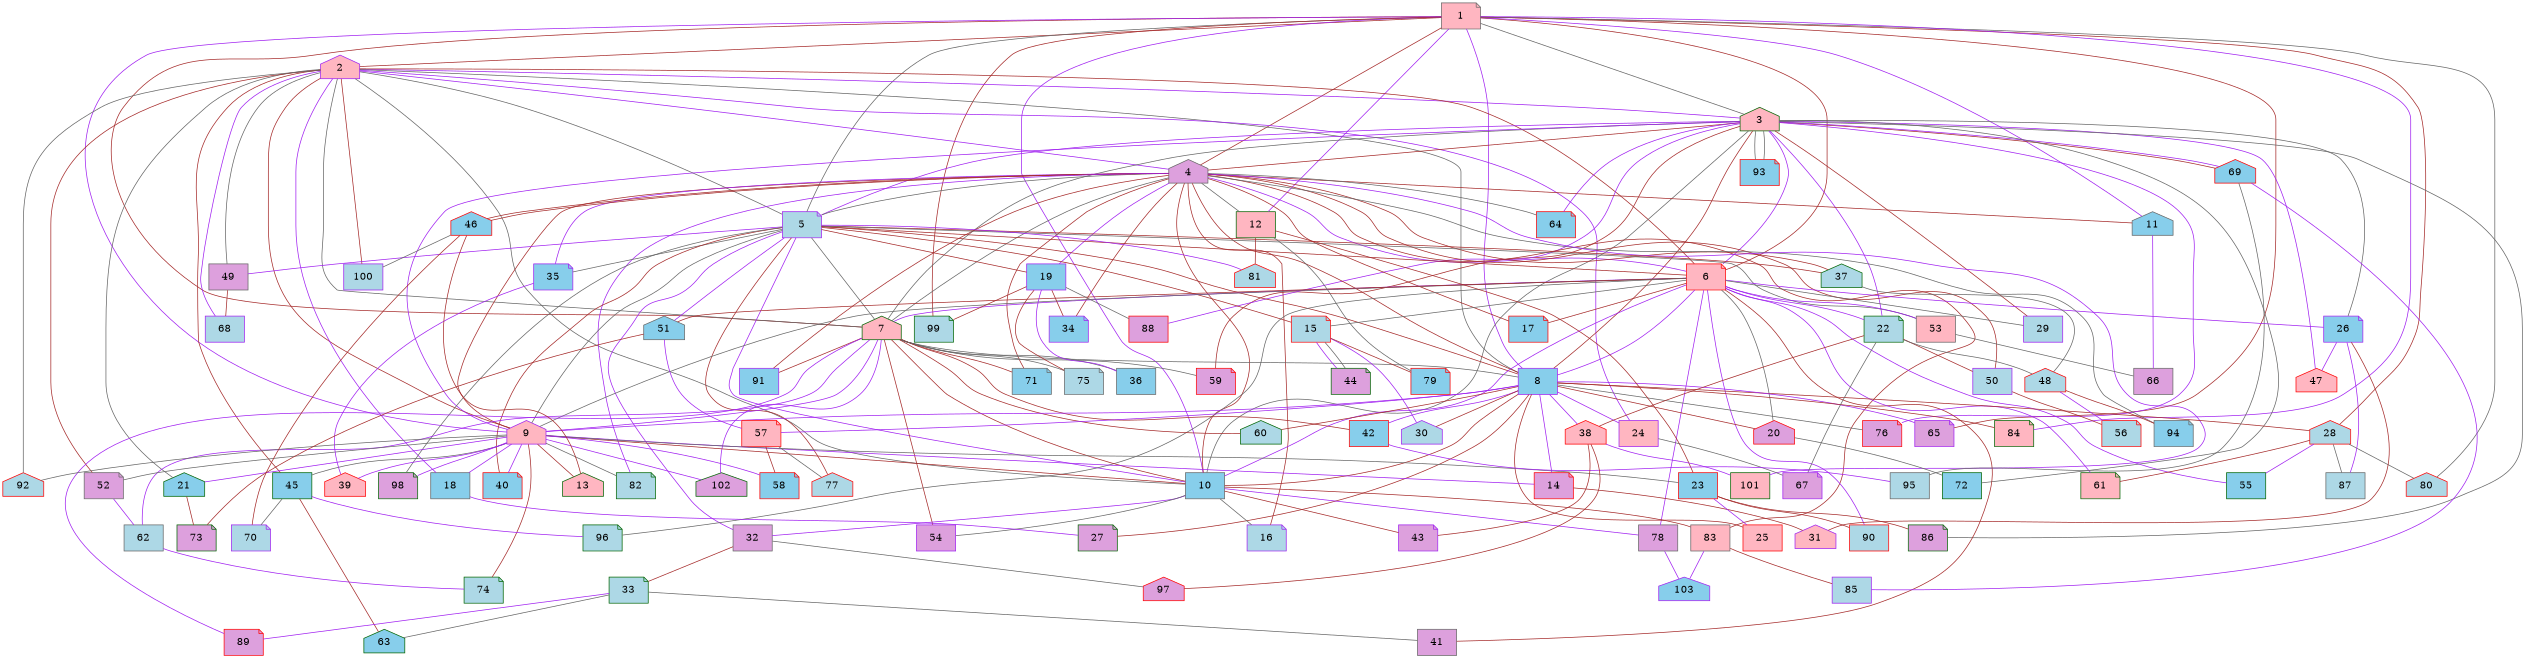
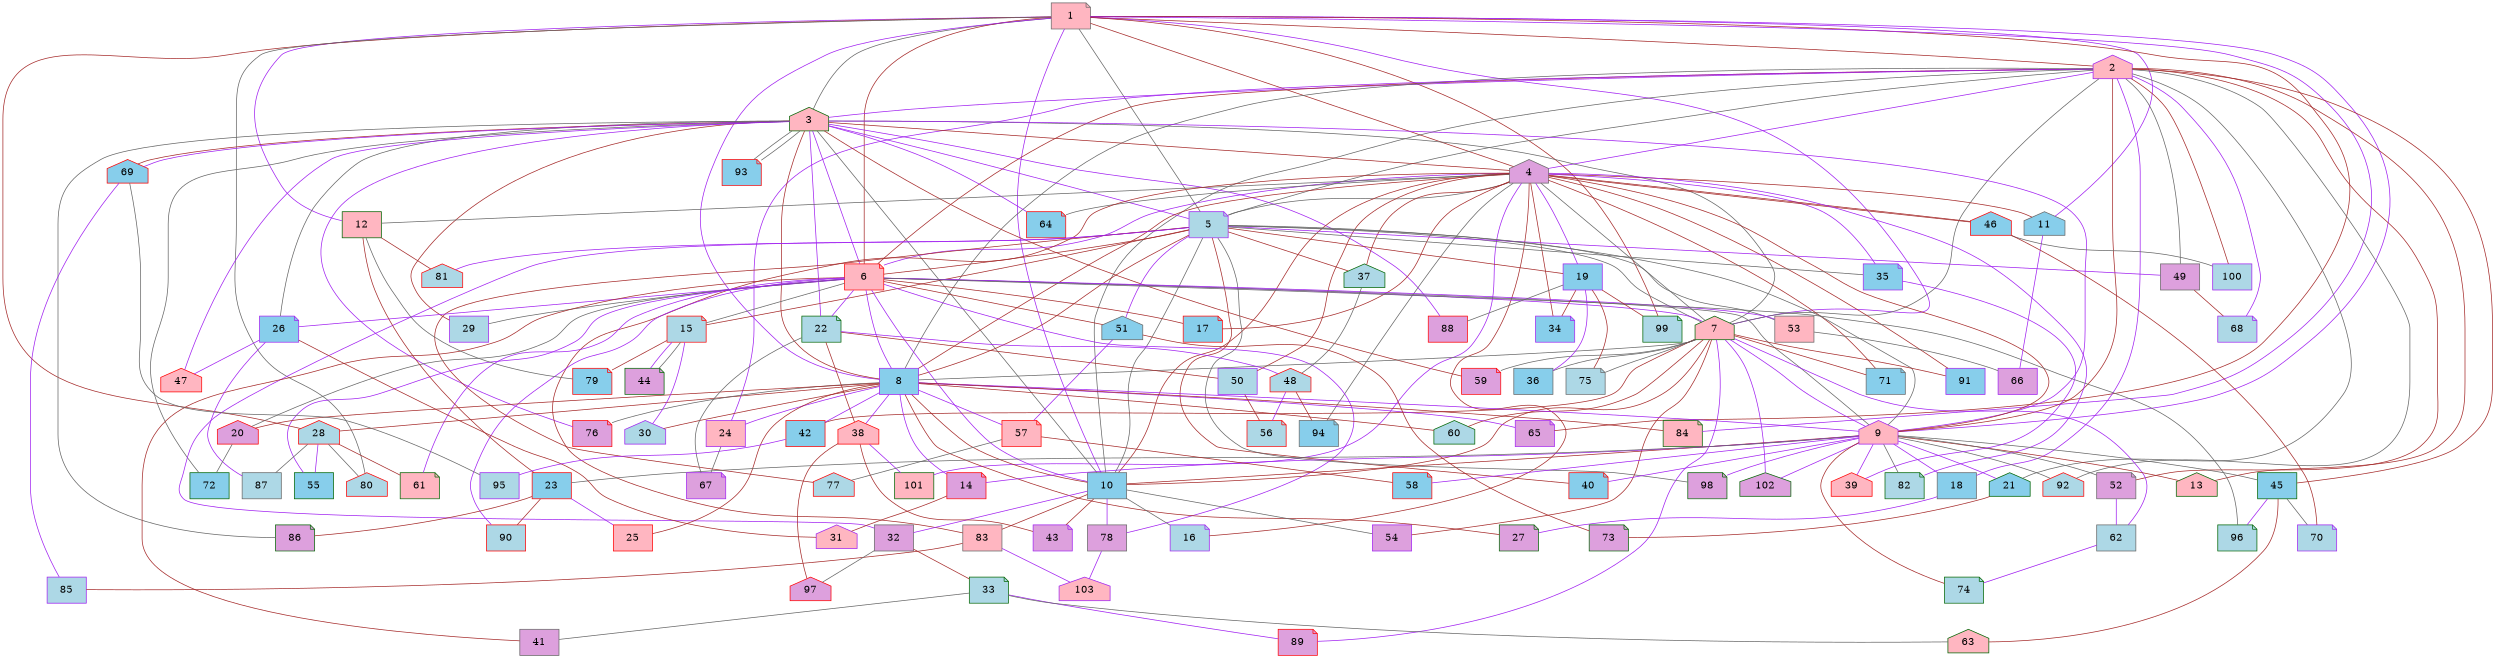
(334, 53) -> (1622, 94)
(225, 329) -> (2237, 329)
(1968, 356) -> (1061, 346)
(452, 378) -> (2459, 270)
(2153, 381) -> (2018, 381)
(857, 426) -> (1139, 356)
(1910, 486) -> (500, 486)
(1684, 590) -> (1085, 590)
(384, 642) -> (1968, 642)
